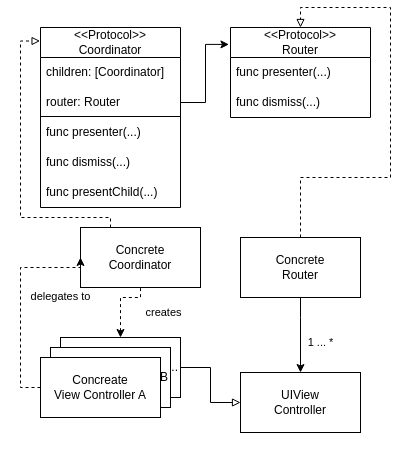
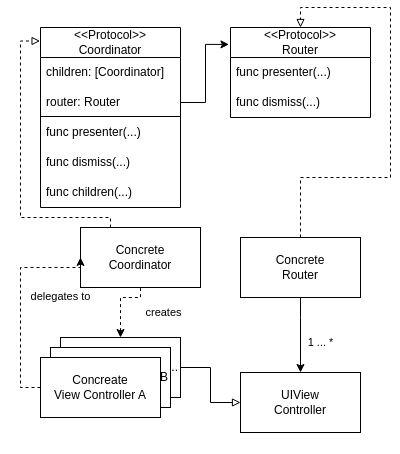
(111, 193) -> (98, 193)
